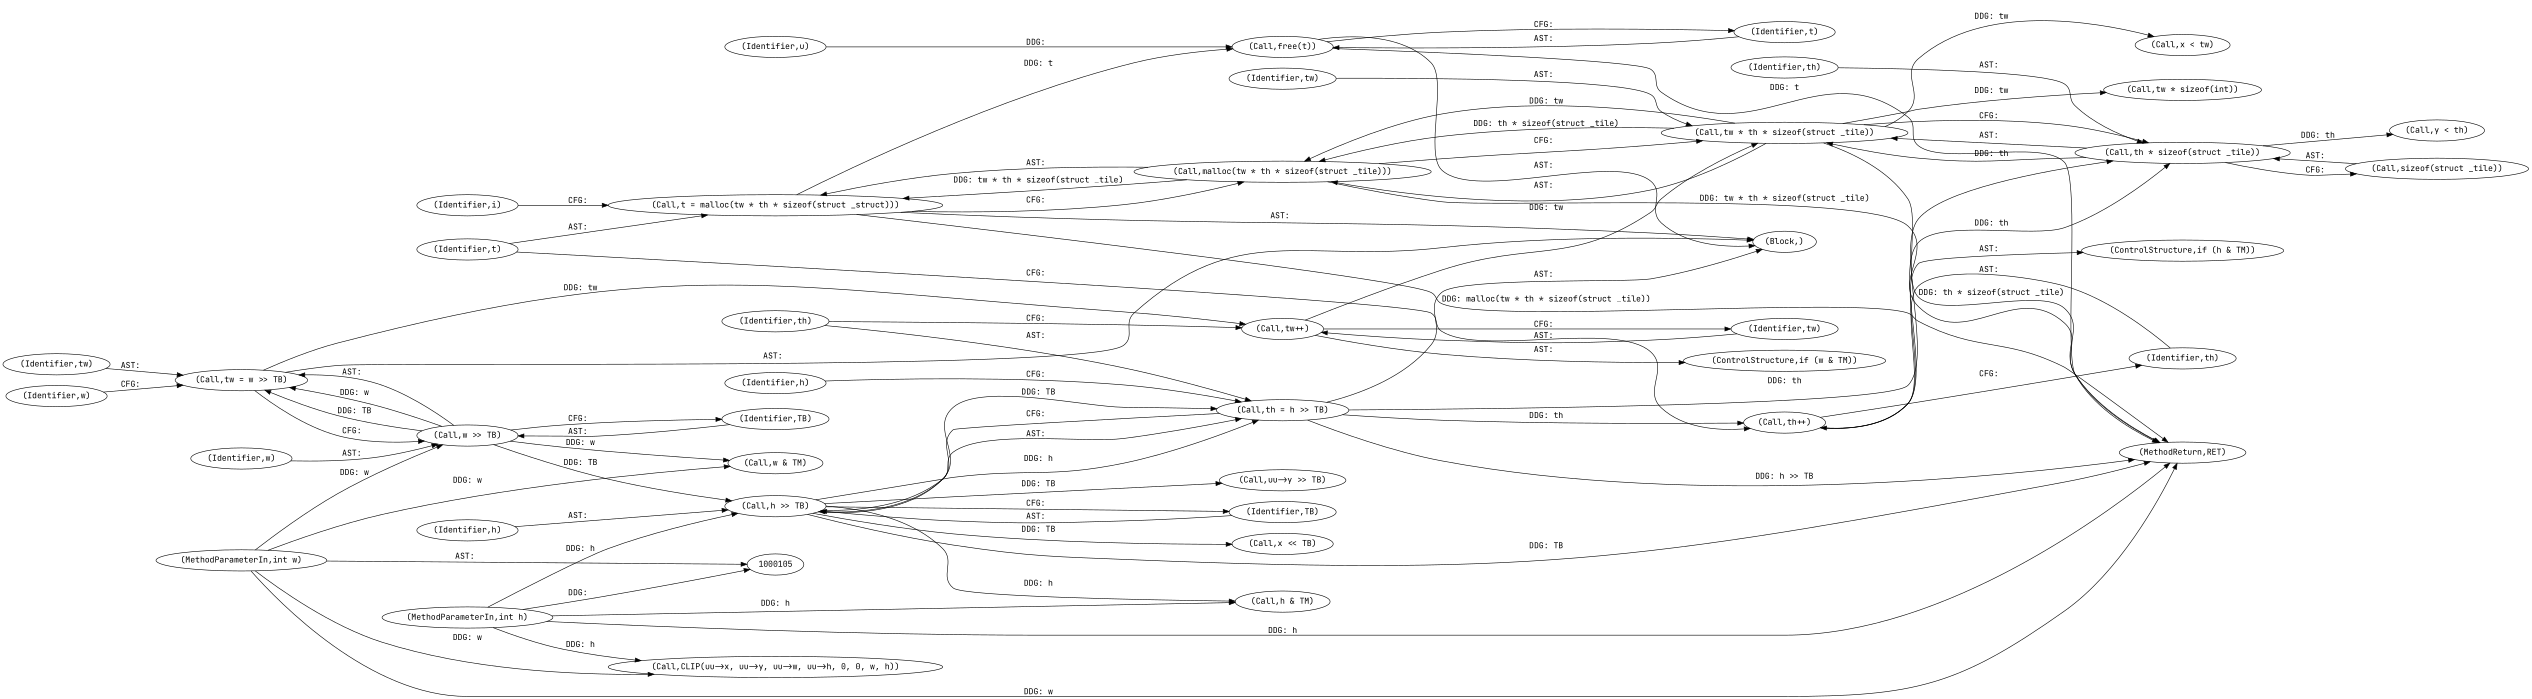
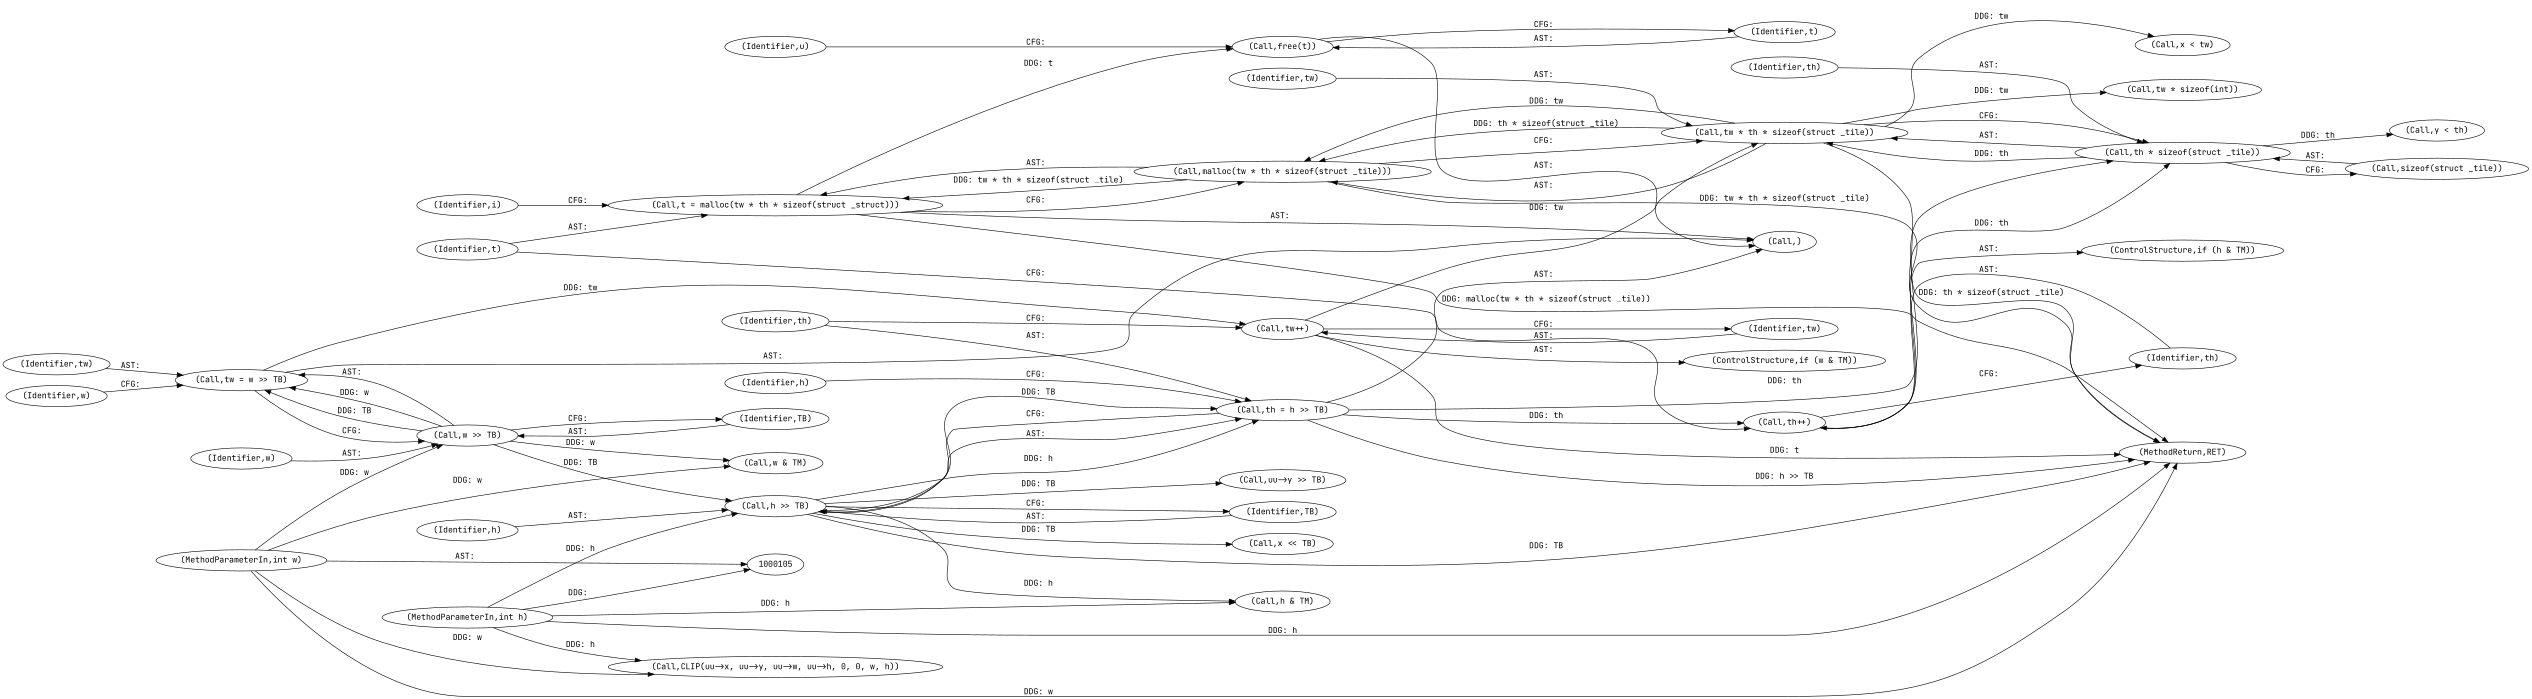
(1038, 42) -> (1038, 42)
(1860, 96) -> (1694, 456)
(1785, 242) -> (1785, 242)
